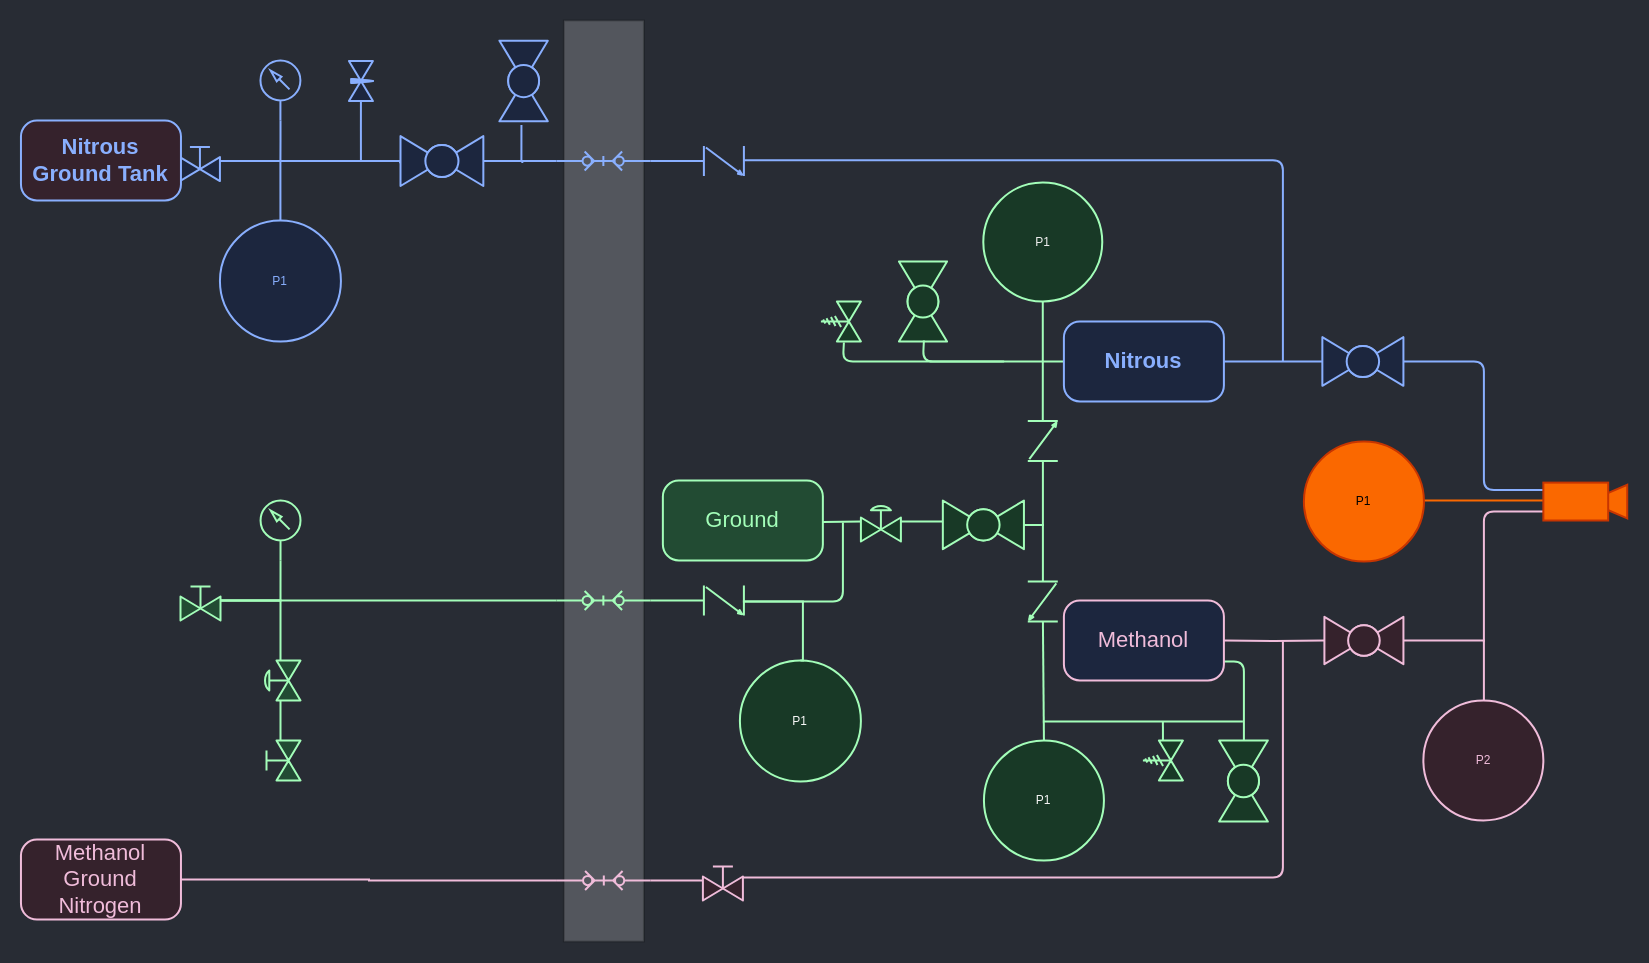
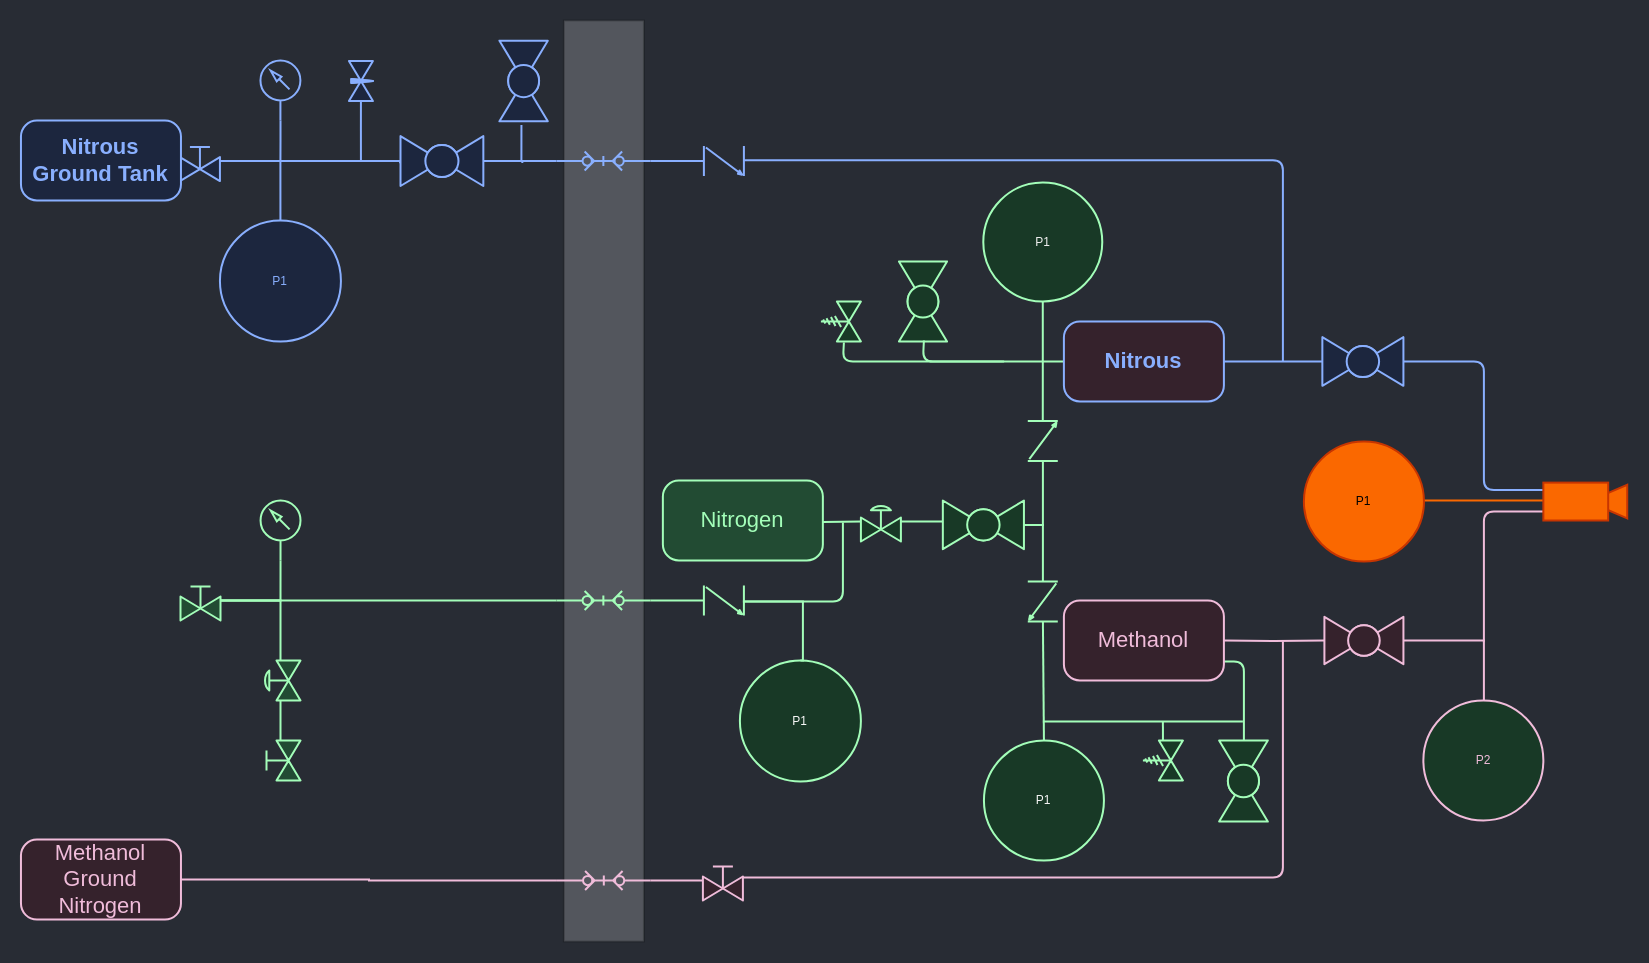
(101, 161) -> (101, 161)
(1144, 362) -> (1144, 362)
(743, 521) -> (743, 521)
(1144, 641) -> (1144, 641)
(1483, 761) -> (1483, 761)
